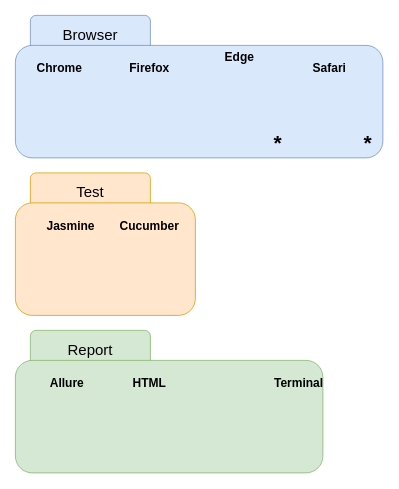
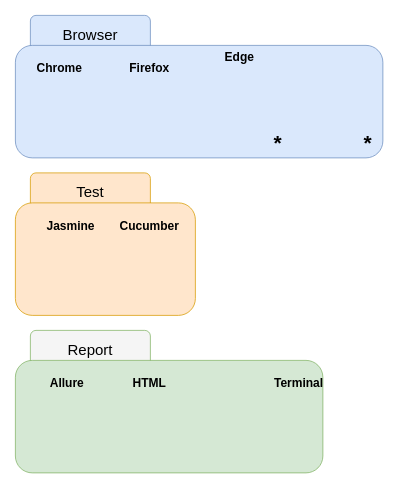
(330, 68) -> none
(90, 349) -> (90, 349)
